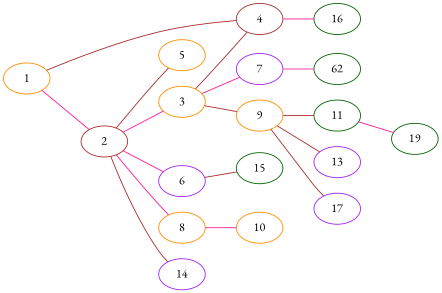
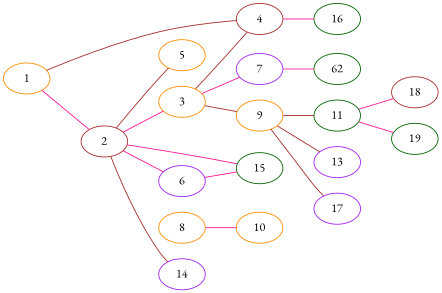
none -> (415, 92)
(221, 175) -> (221, 175)
(142, 185) -> (182, 154)
